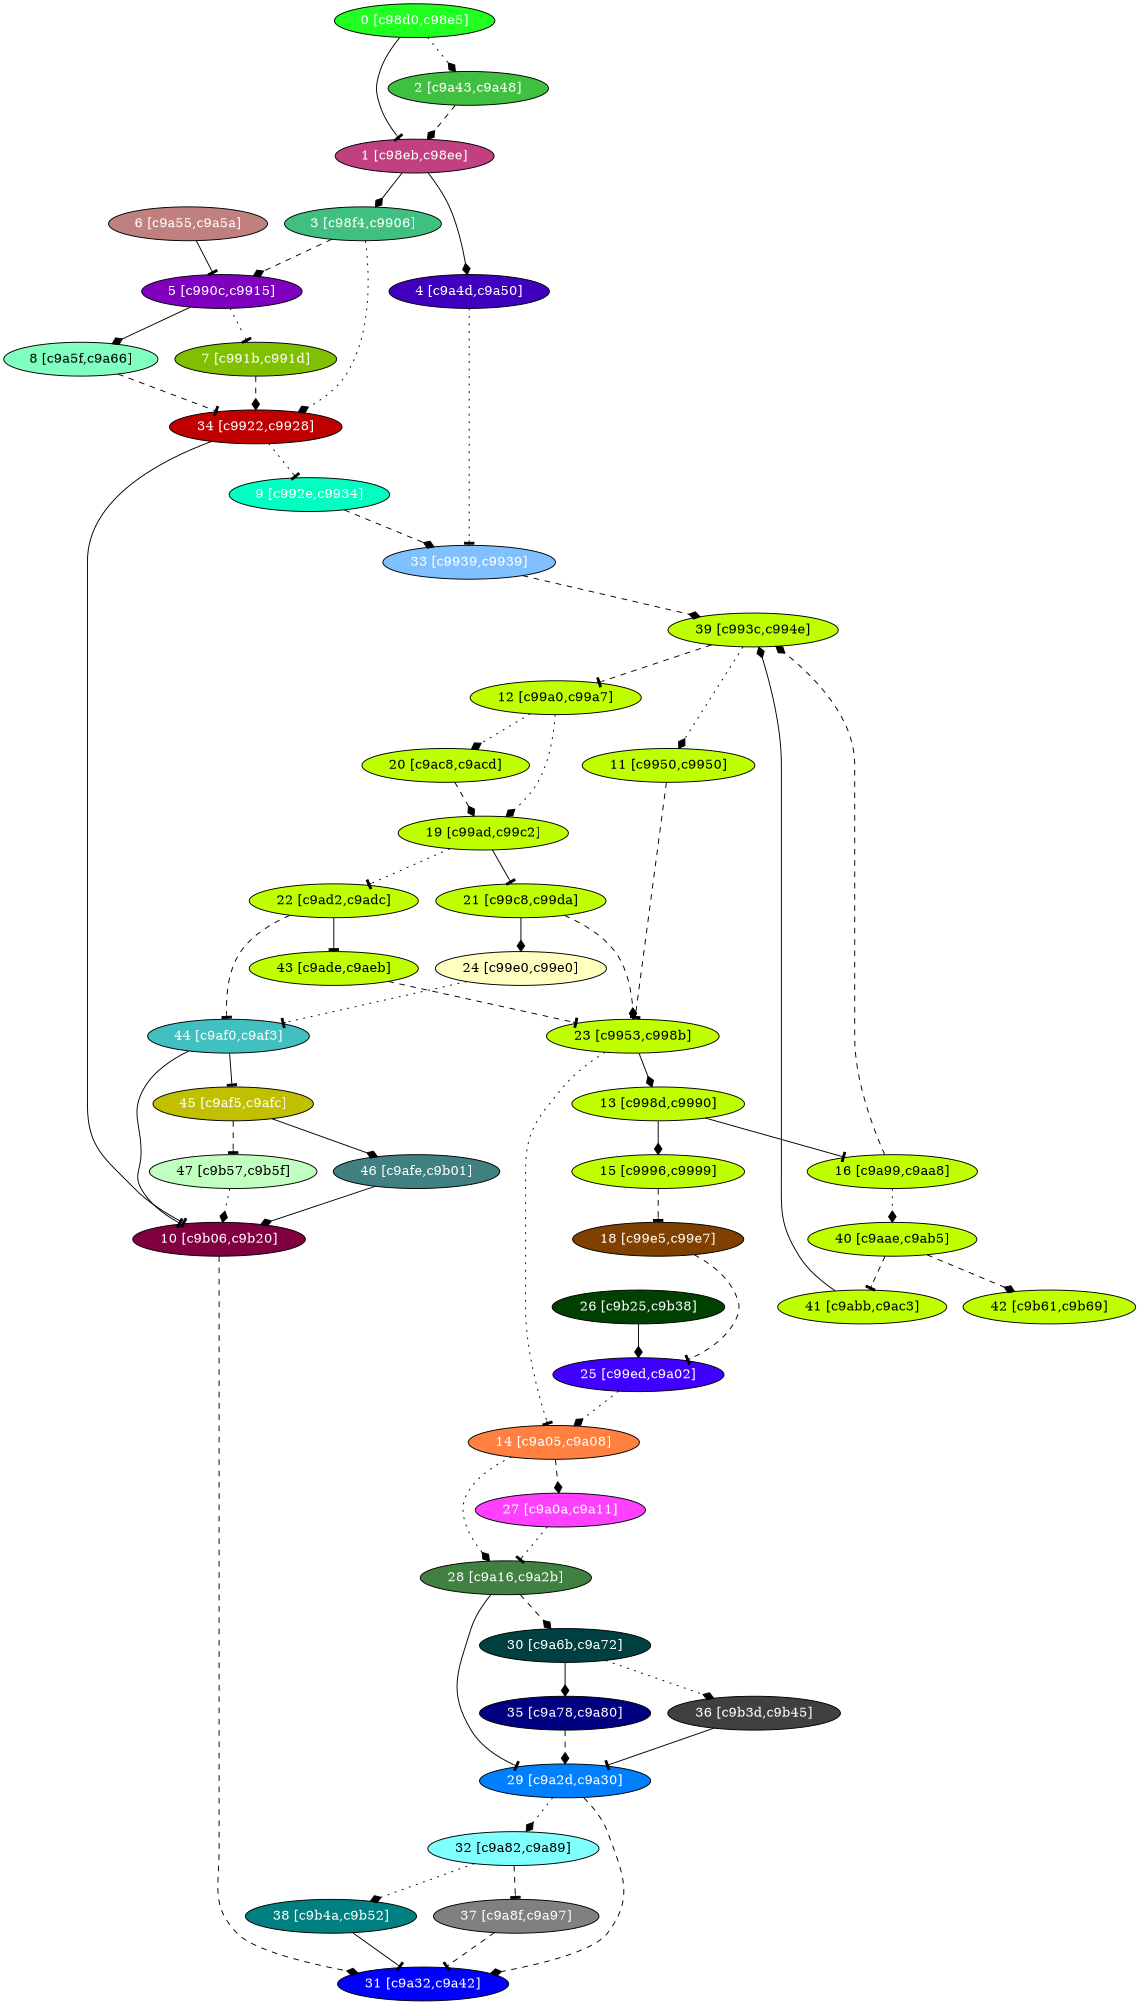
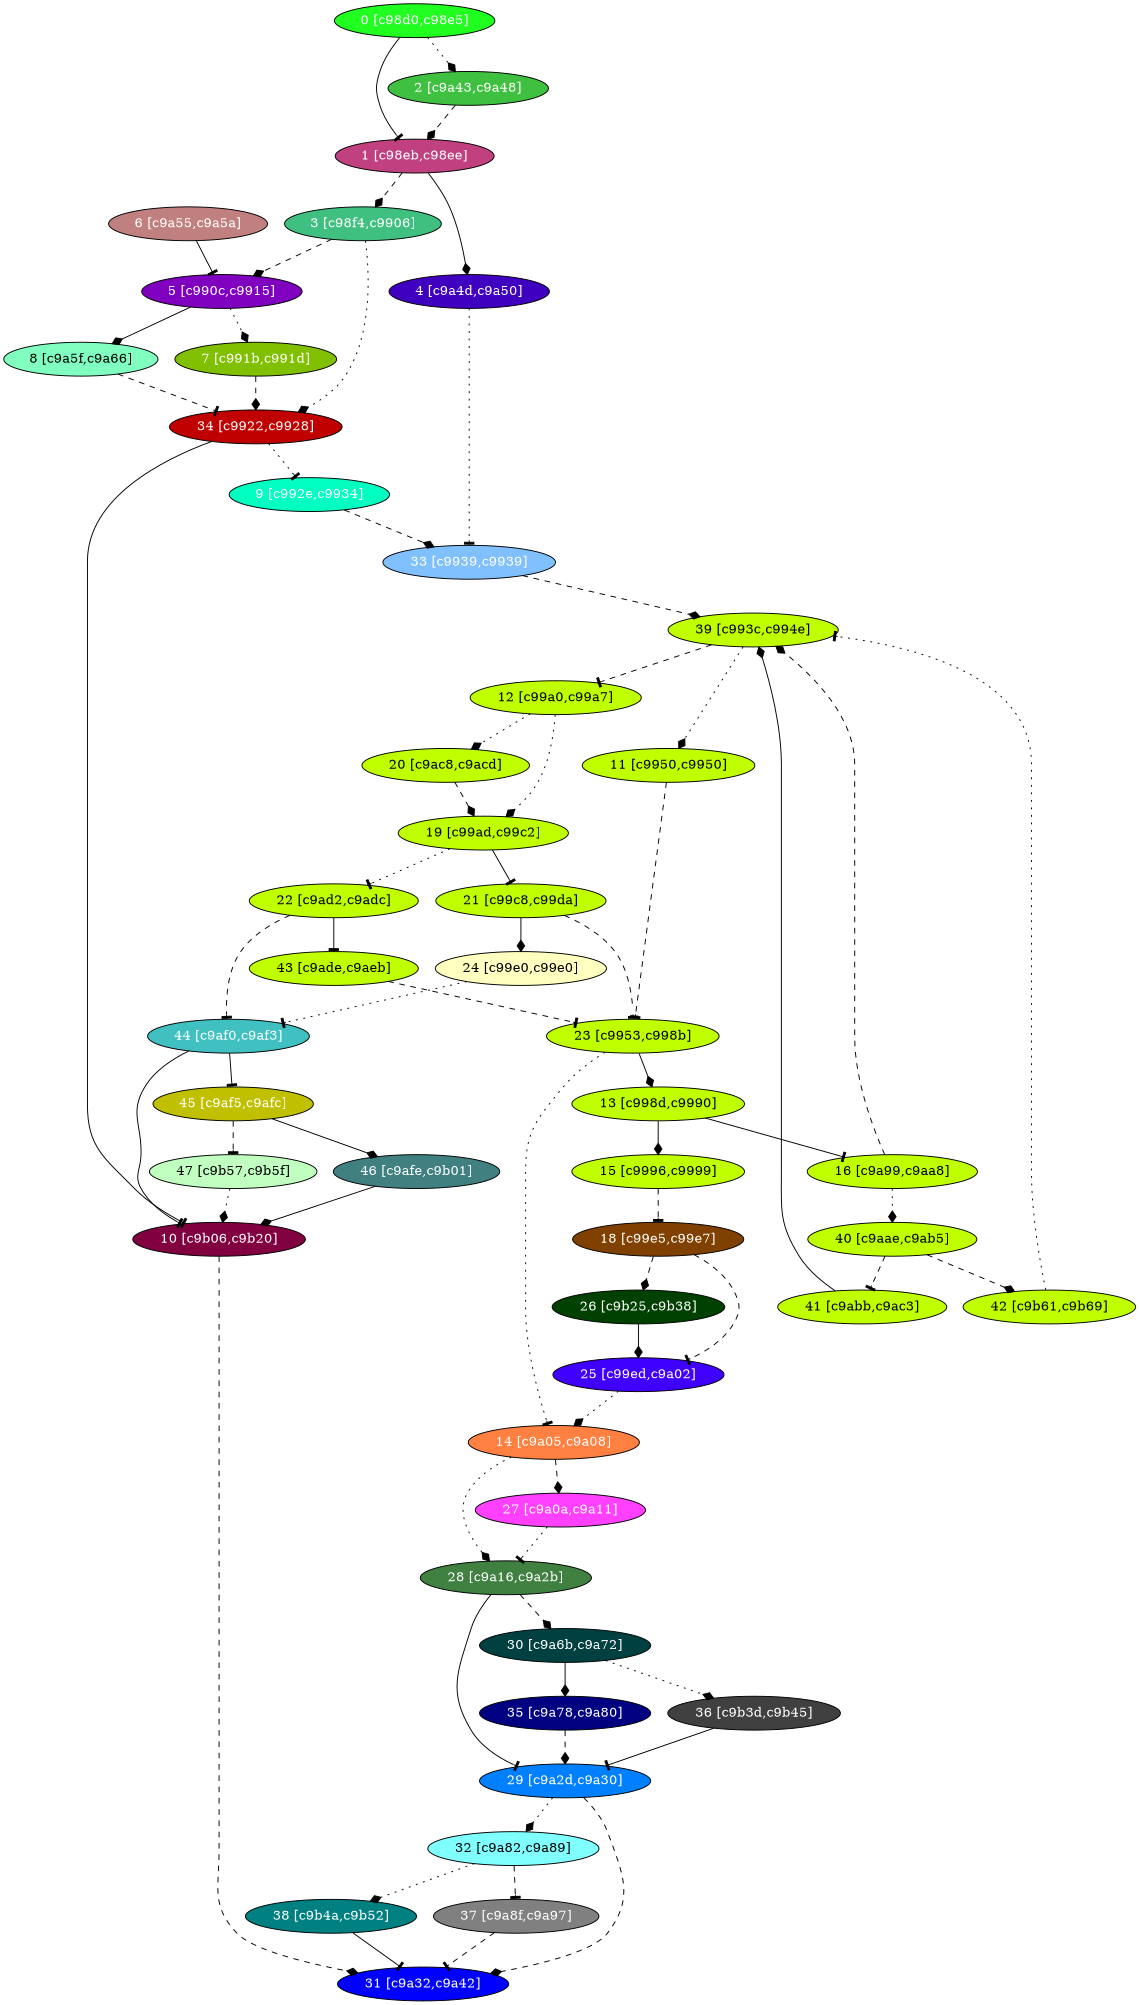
(392, 185) -> (392, 185)
(236, 320) -> (236, 320)
none -> (1031, 901)
(614, 950) -> (614, 950)
none -> (650, 1268)
